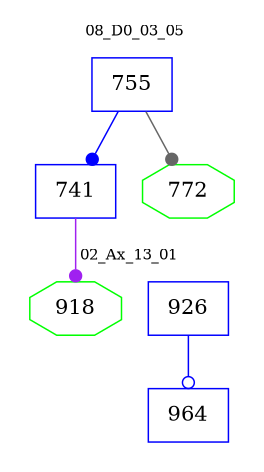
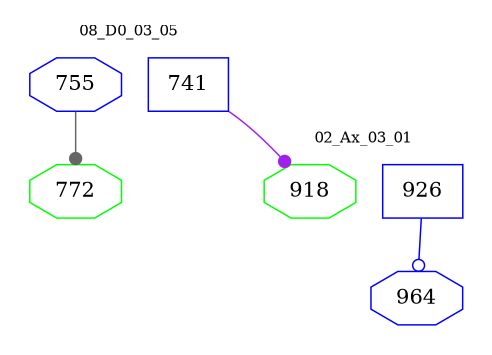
(132, 85) -> (76, 85)
(107, 133) -> none
(129, 256) -> (363, 139)
(188, 415) -> (417, 298)
